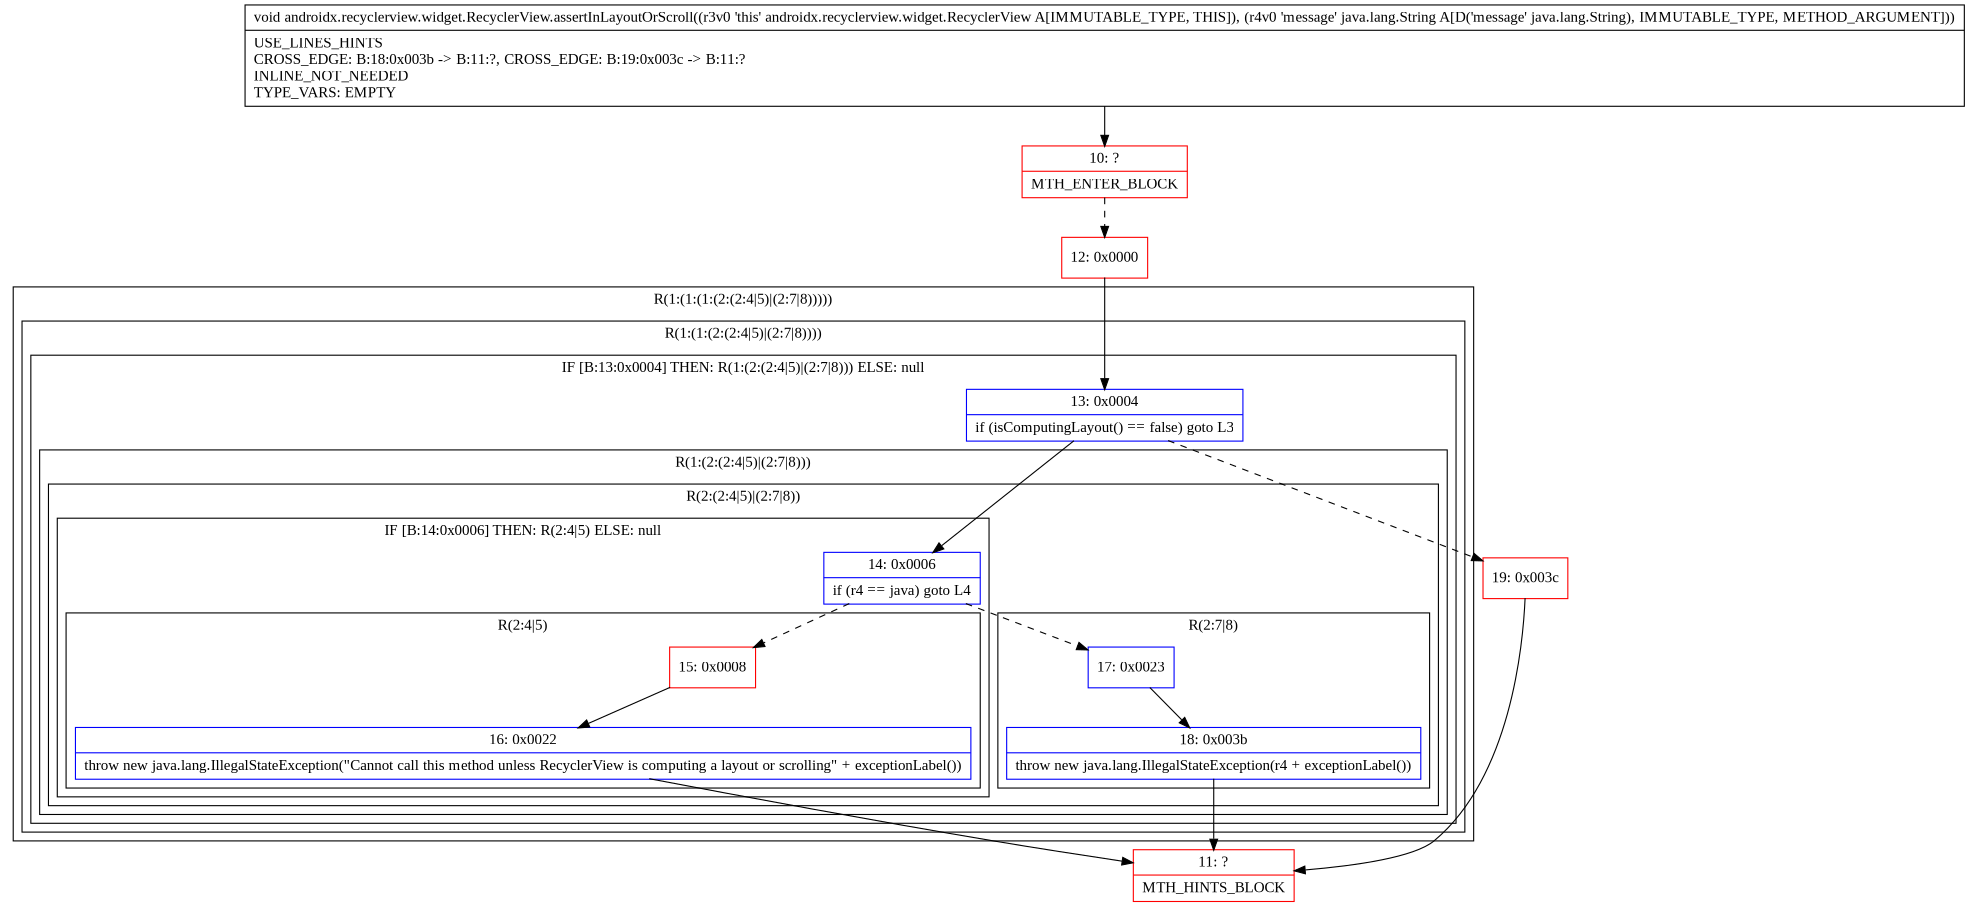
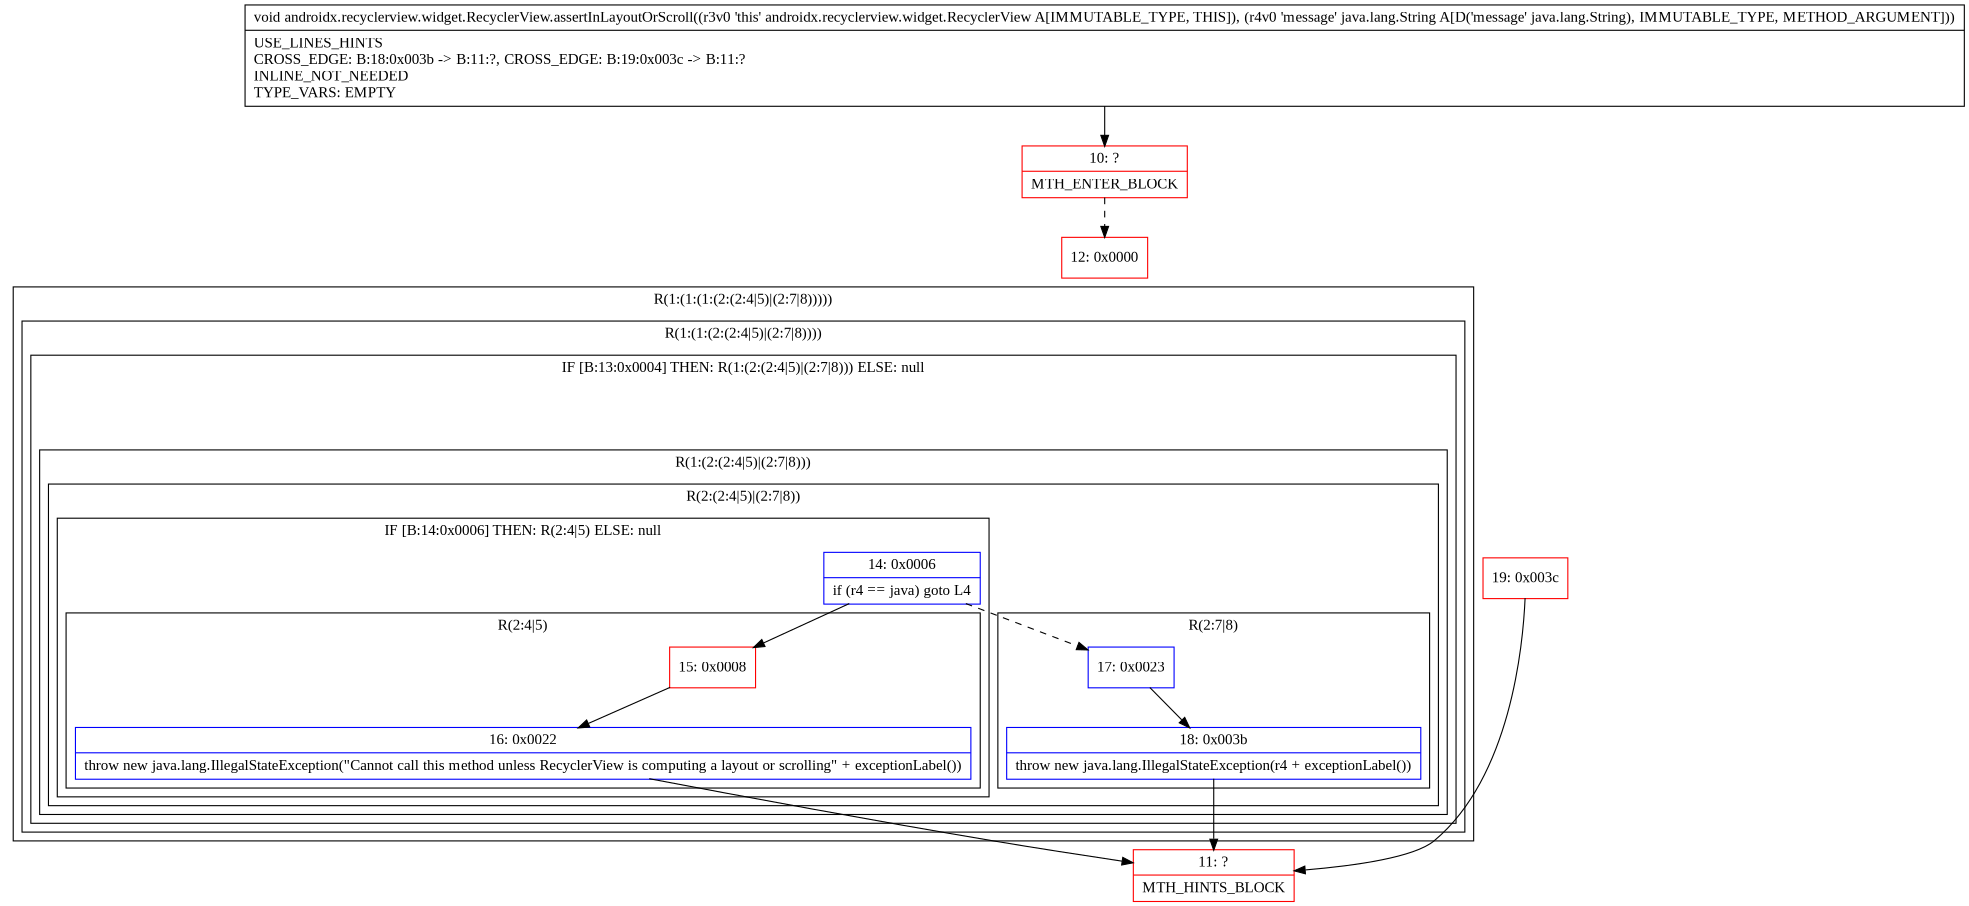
(1105, 415) -> none
(806, 623) -> (806, 623)
